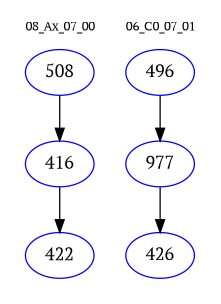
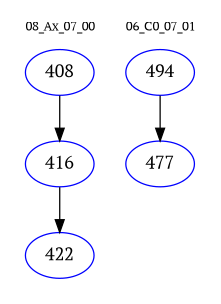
(60, 72) -> (60, 72)
(160, 72) -> (160, 72)
(160, 164) -> (160, 164)
(160, 255) -> none
